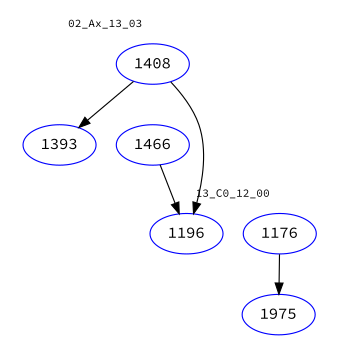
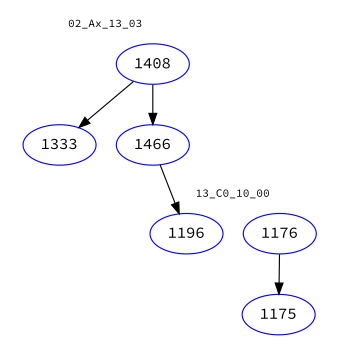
(191, 108) -> (153, 99)
(60, 145) -> (60, 145)
(233, 194) -> (233, 194)
(279, 315) -> (279, 315)
